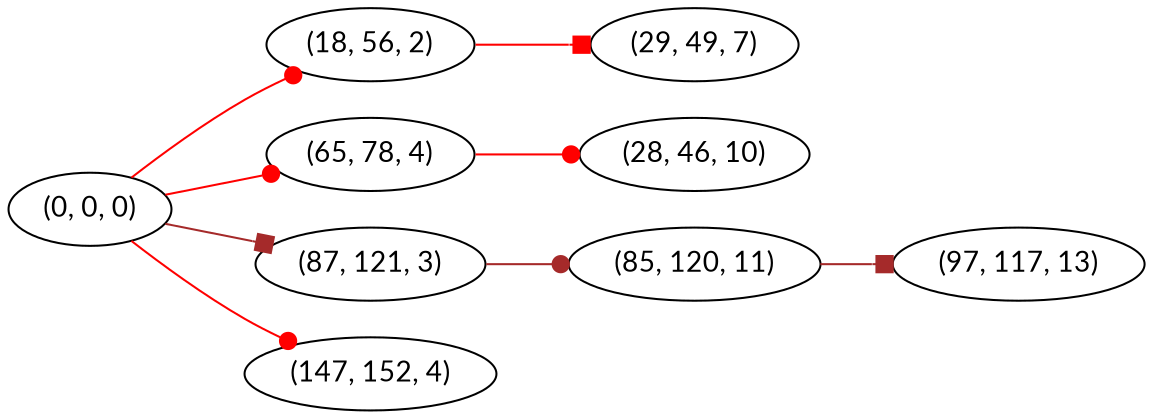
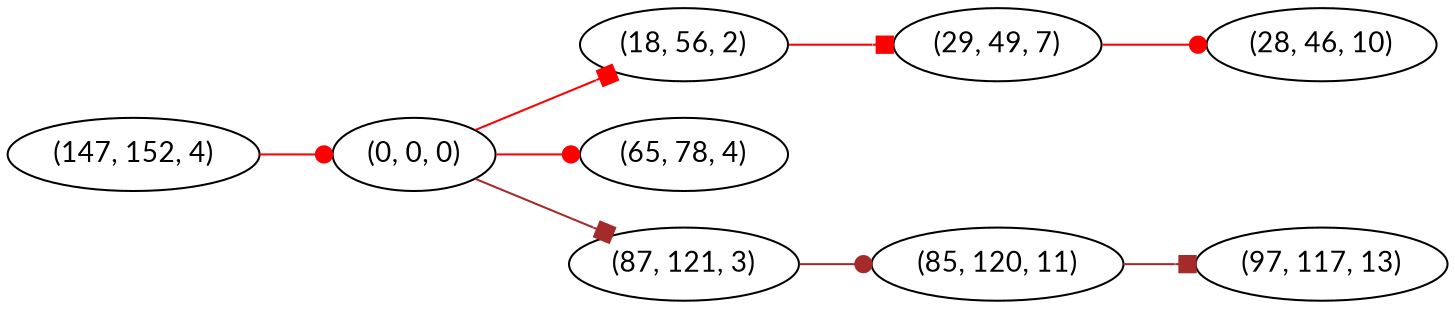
(206, 124) -> (536, 105)
(519, 154) -> (1146, 45)
(203, 293) -> (288, 154)
